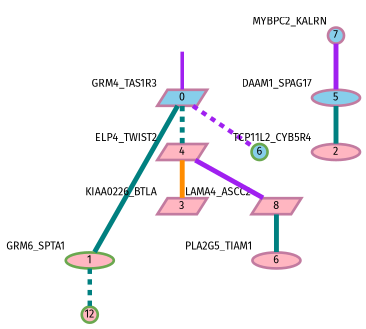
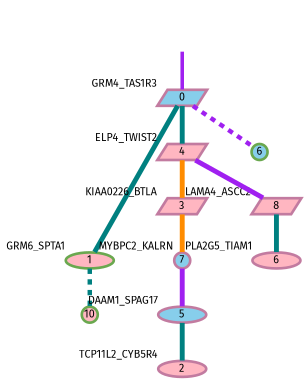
(182, 125) -> (182, 125)
none -> (182, 233)
(90, 315) -> (90, 315)
